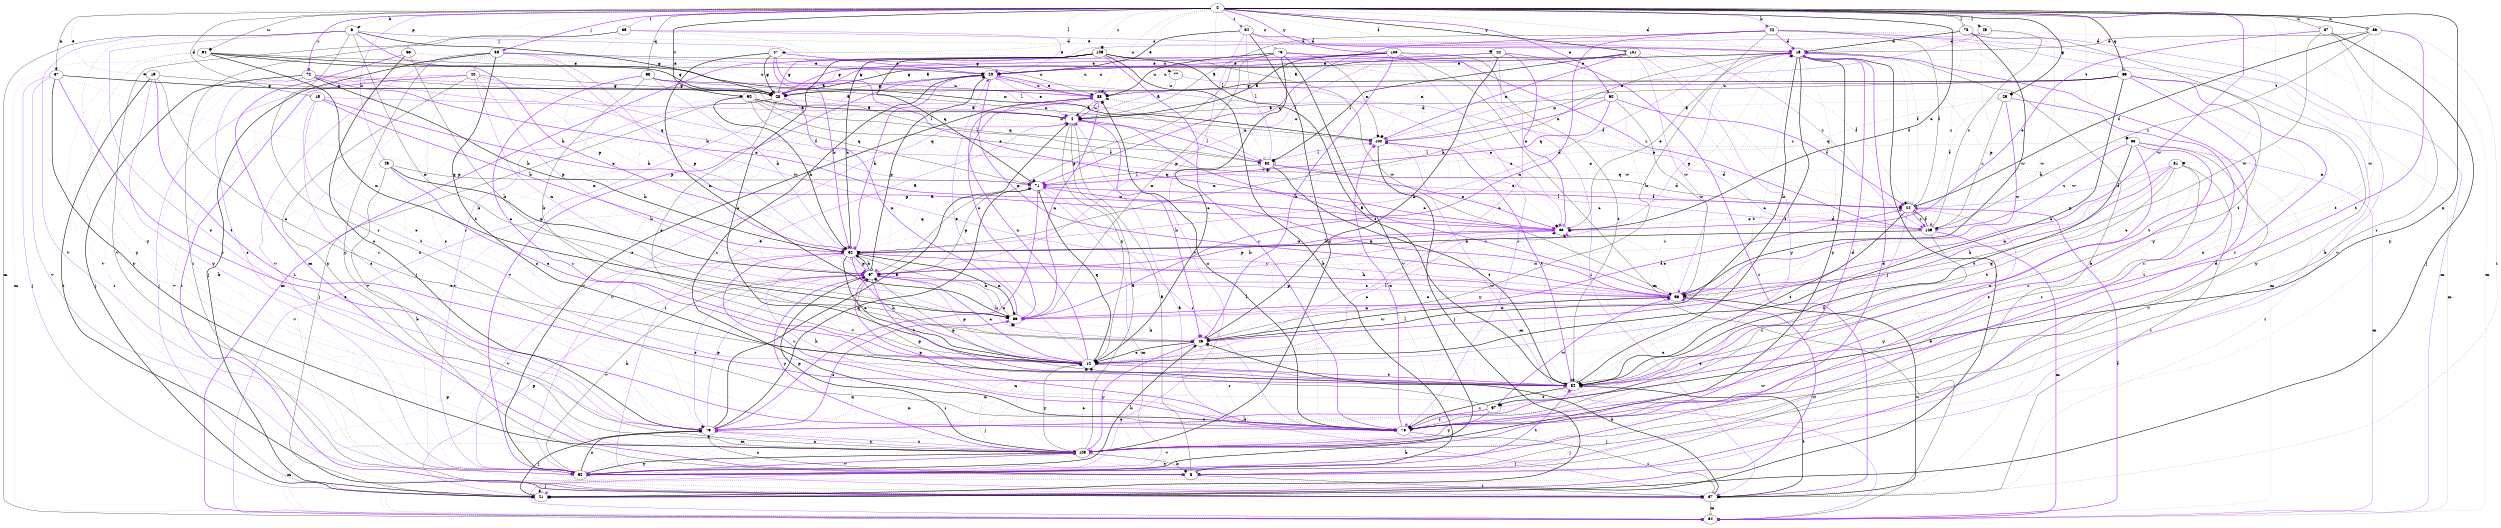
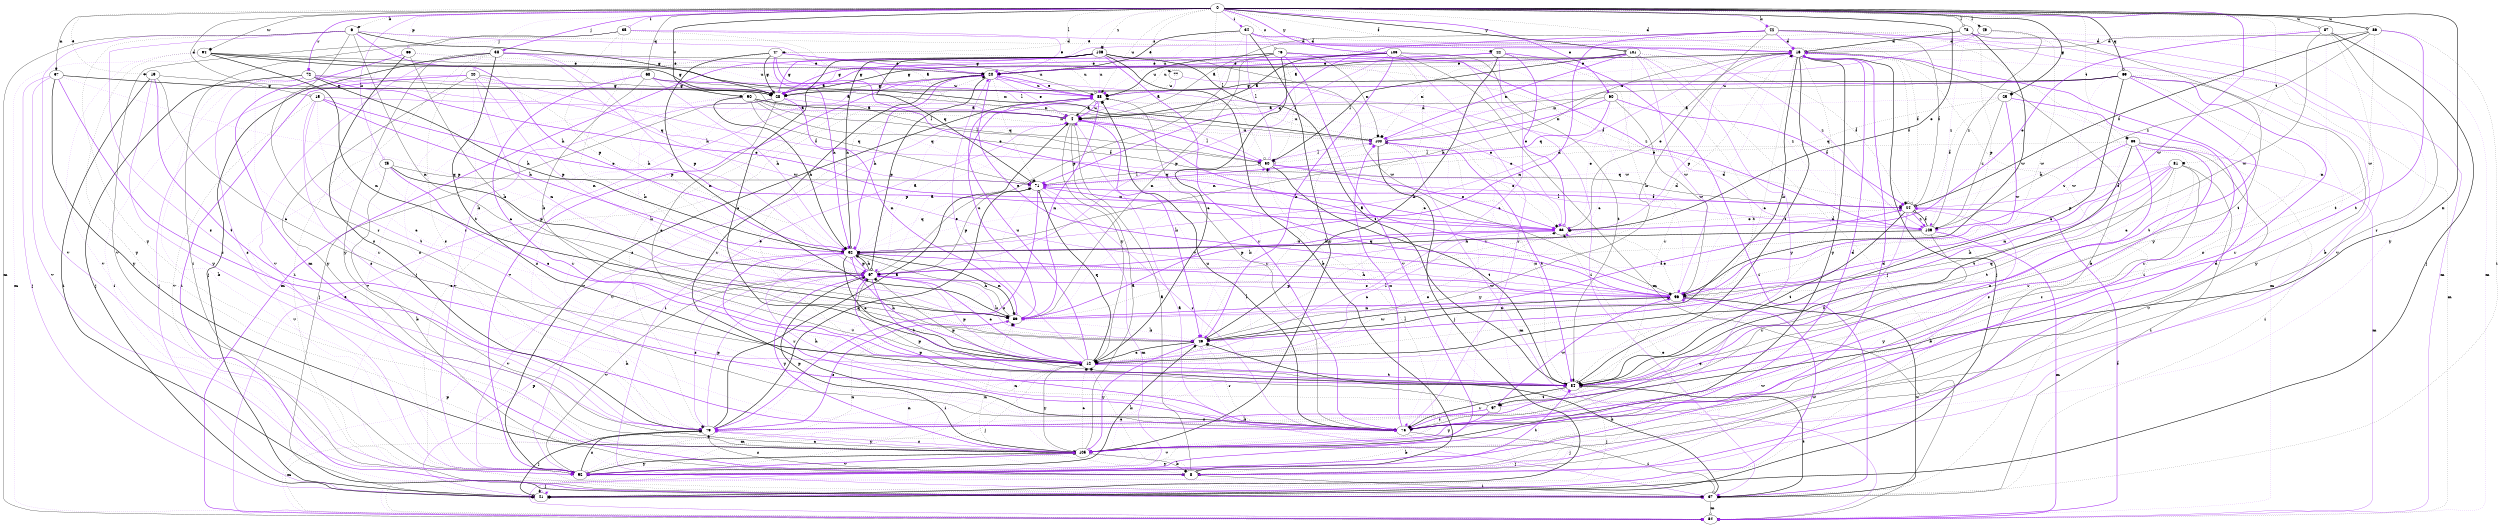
(1242, 257) -> (1242, 257)
(1240, 455) -> (1240, 455)
(1100, 458) -> (1100, 458)
